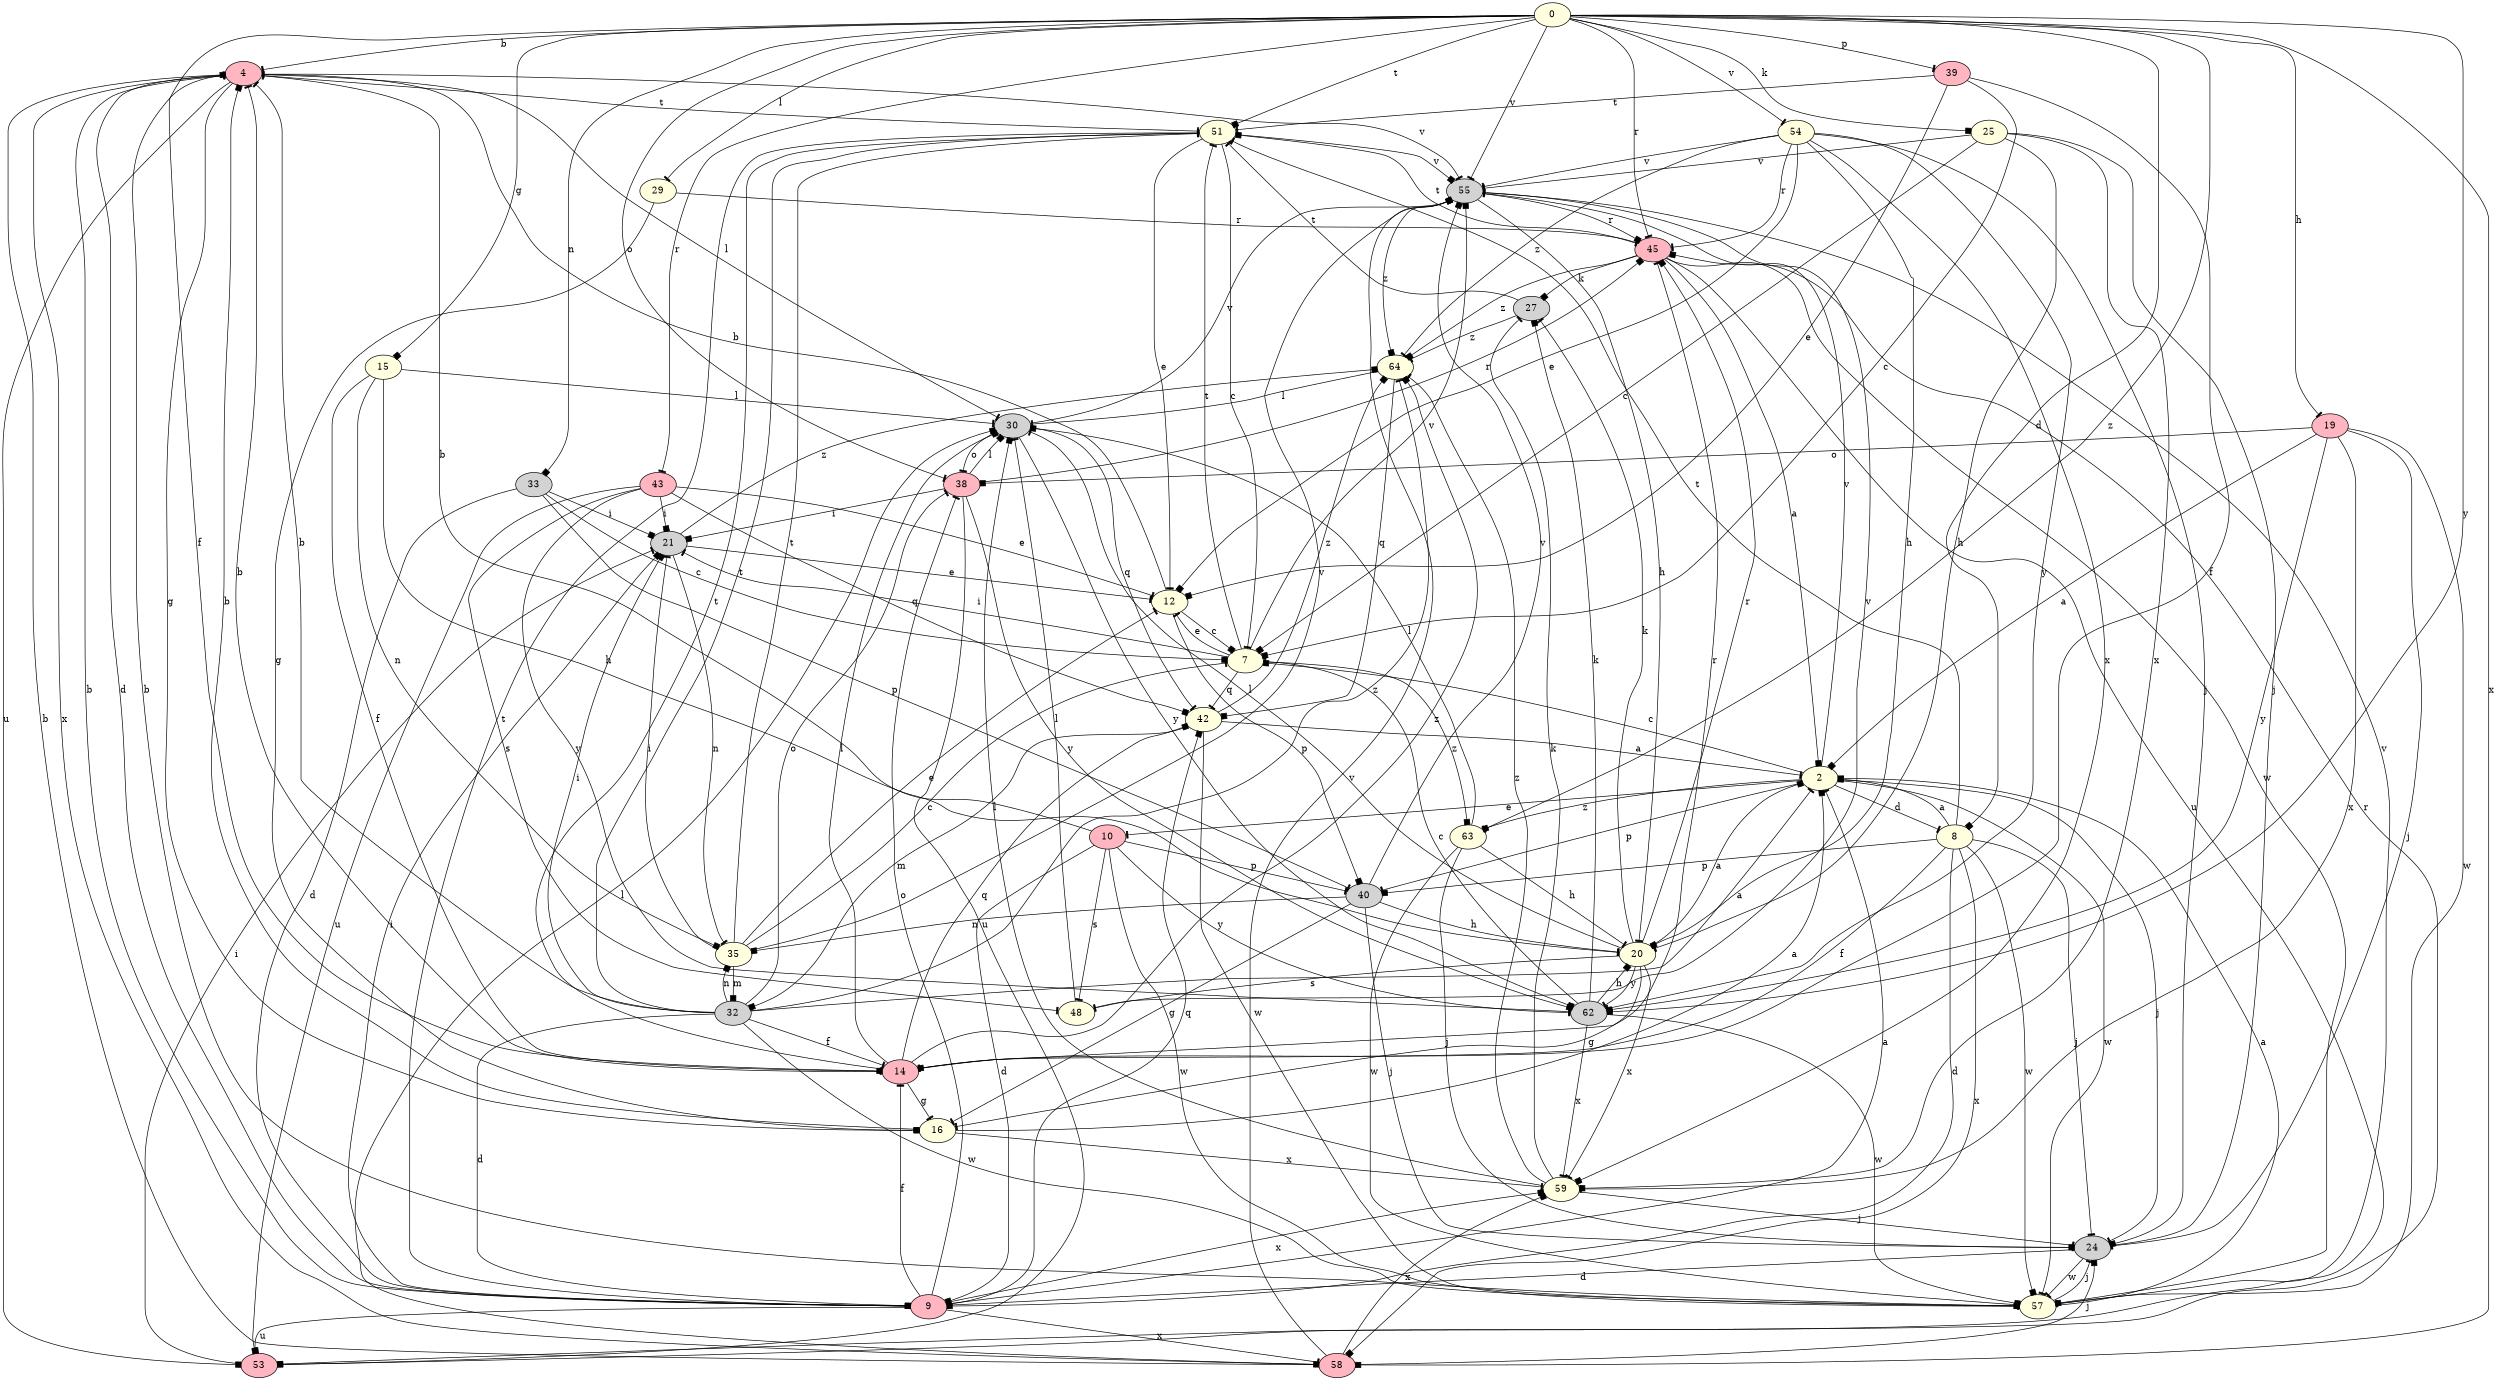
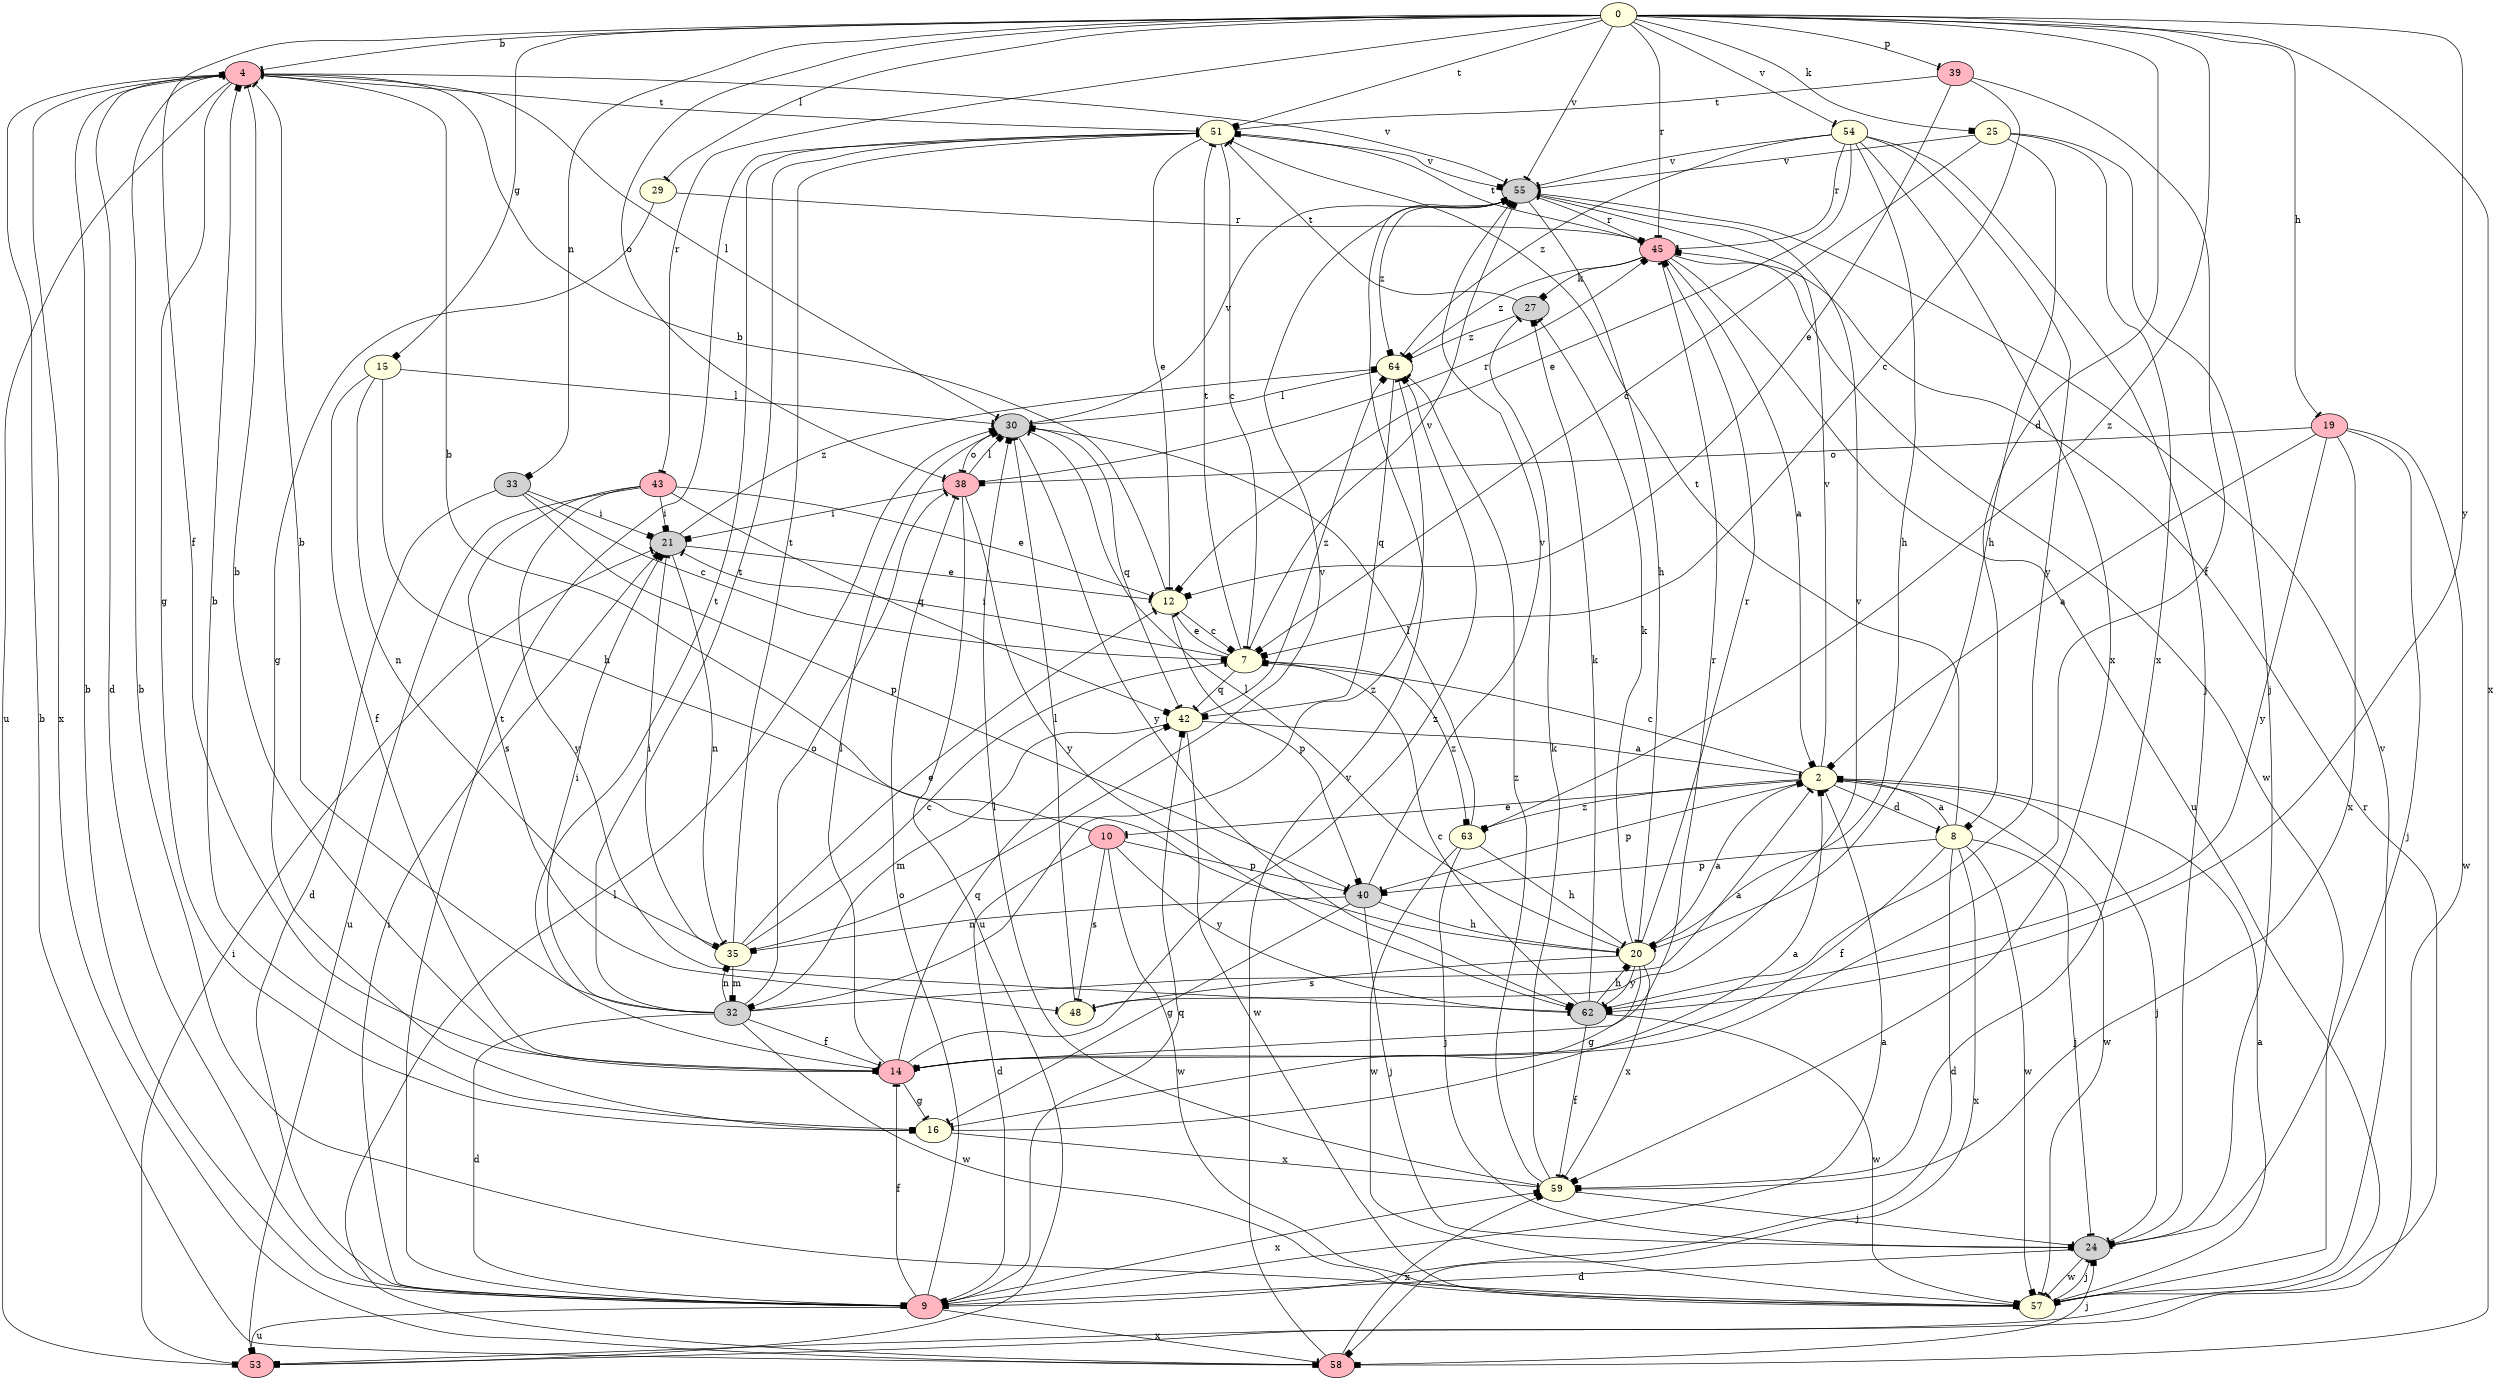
(1578, 1101) -> (1575, 1101)
